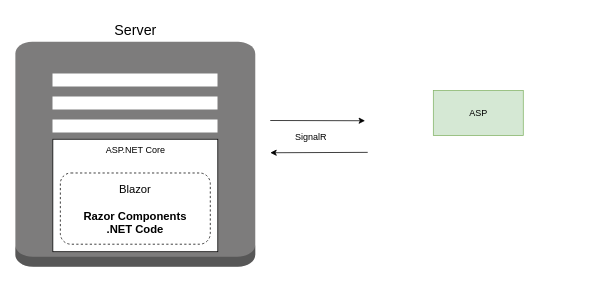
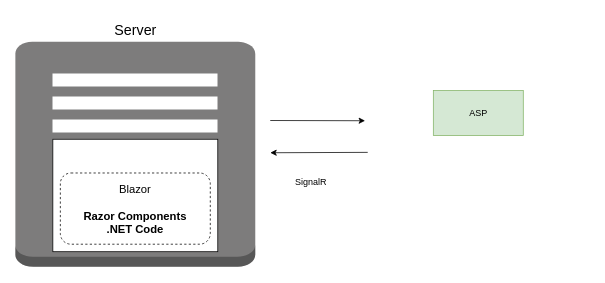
(311, 138) -> (311, 183)
(135, 150) -> none
